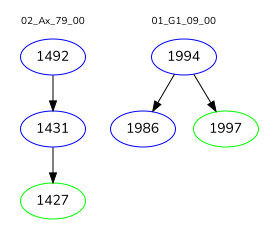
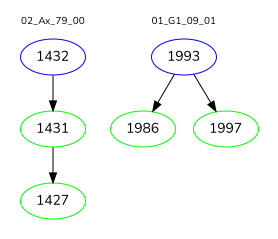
(184, 22) -> (184, 22)
(53, 57) -> (53, 57)
(184, 57) -> (184, 57)
(53, 129) -> (53, 129)
(143, 129) -> (143, 129)
